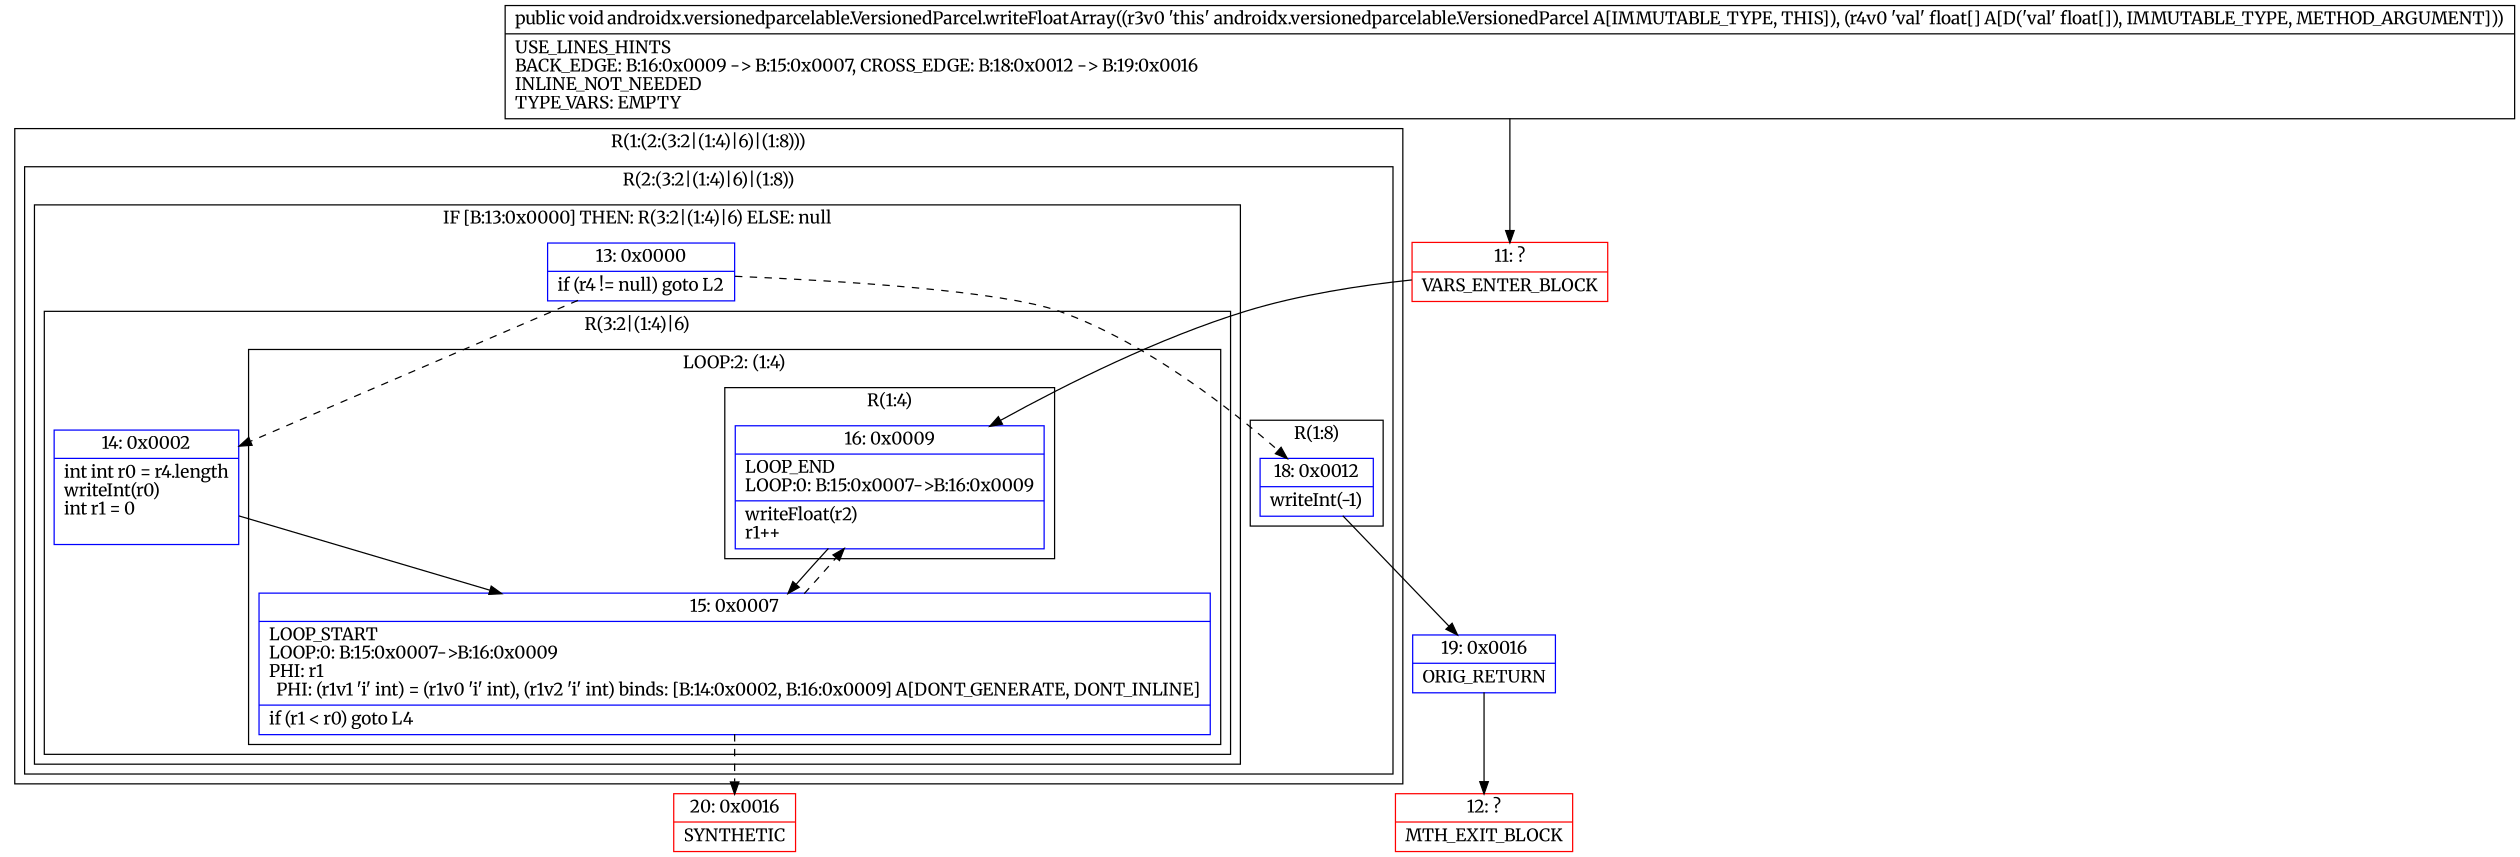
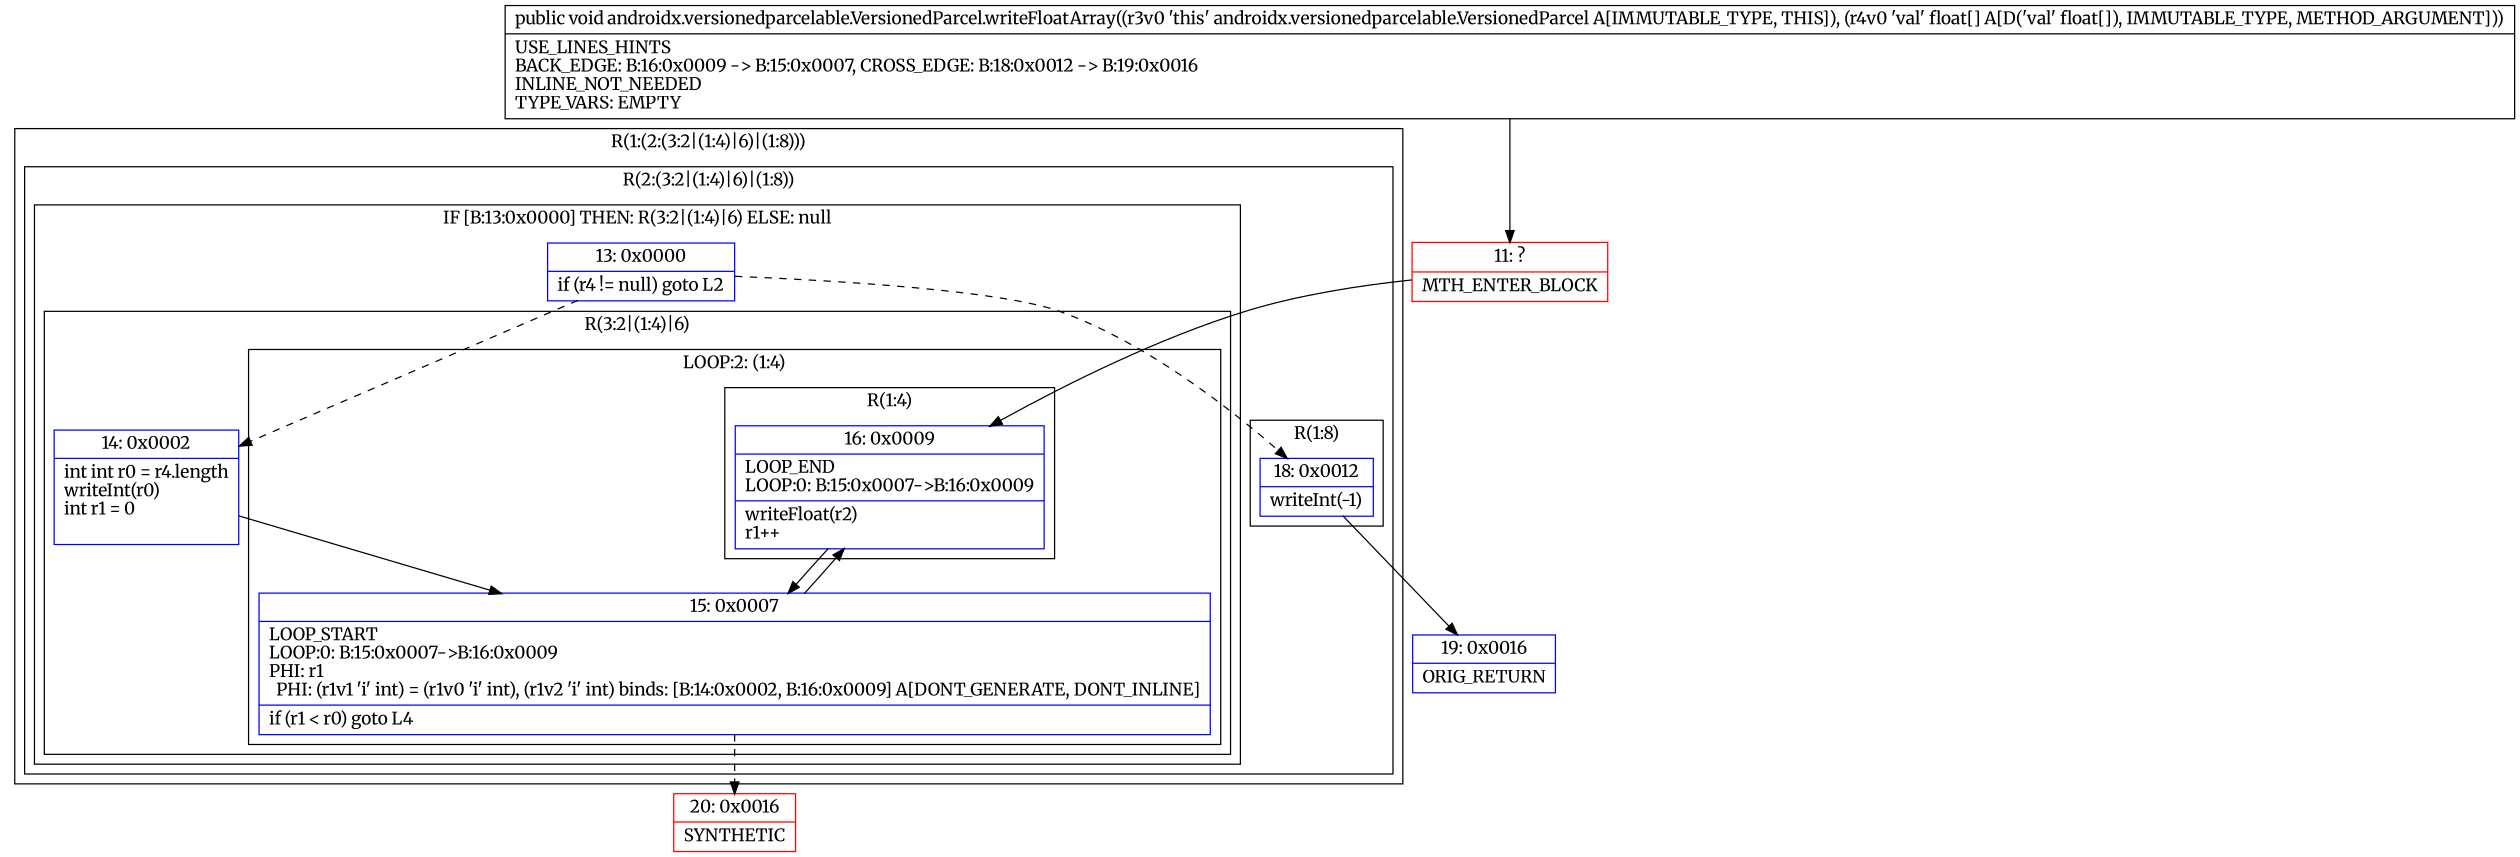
(1510, 286) -> (1510, 286)
(820, 576) -> (820, 576)
(1484, 823) -> none
